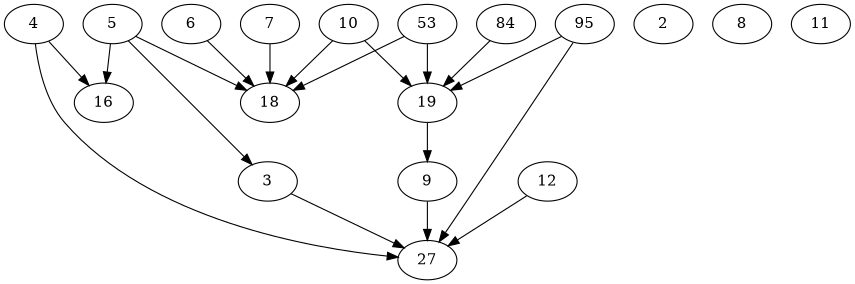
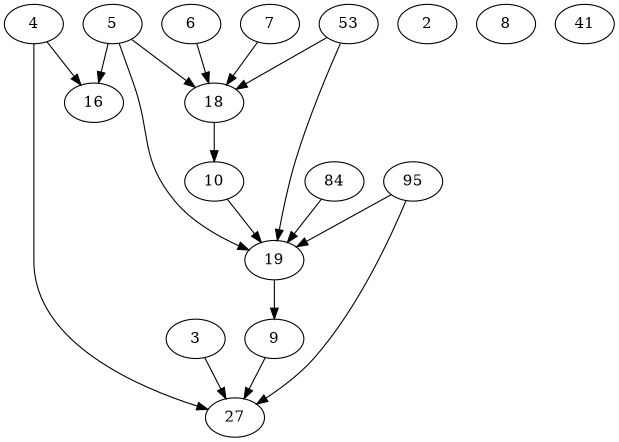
(821, 24) -> (585, 24)
(313, 59) -> (214, 137)
(186, 99) -> (152, 162)
(548, 181) -> none
